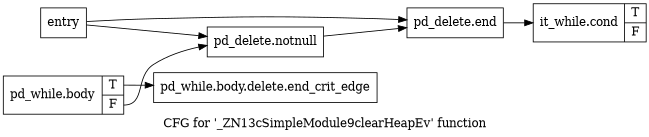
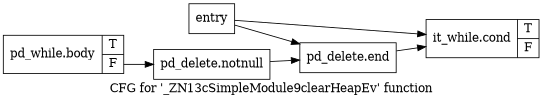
(143, 30) -> (326, 27)
(265, 88) -> none
